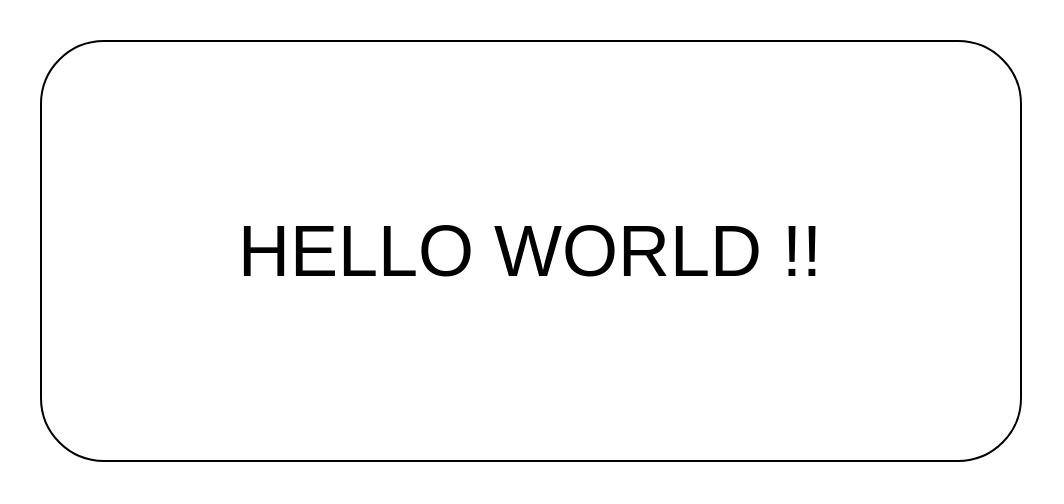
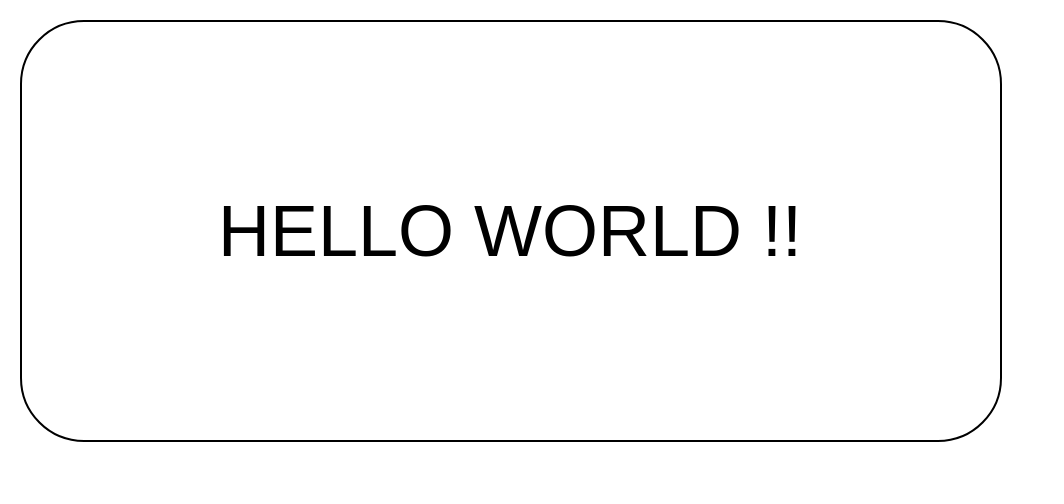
(531, 251) -> (511, 231)
